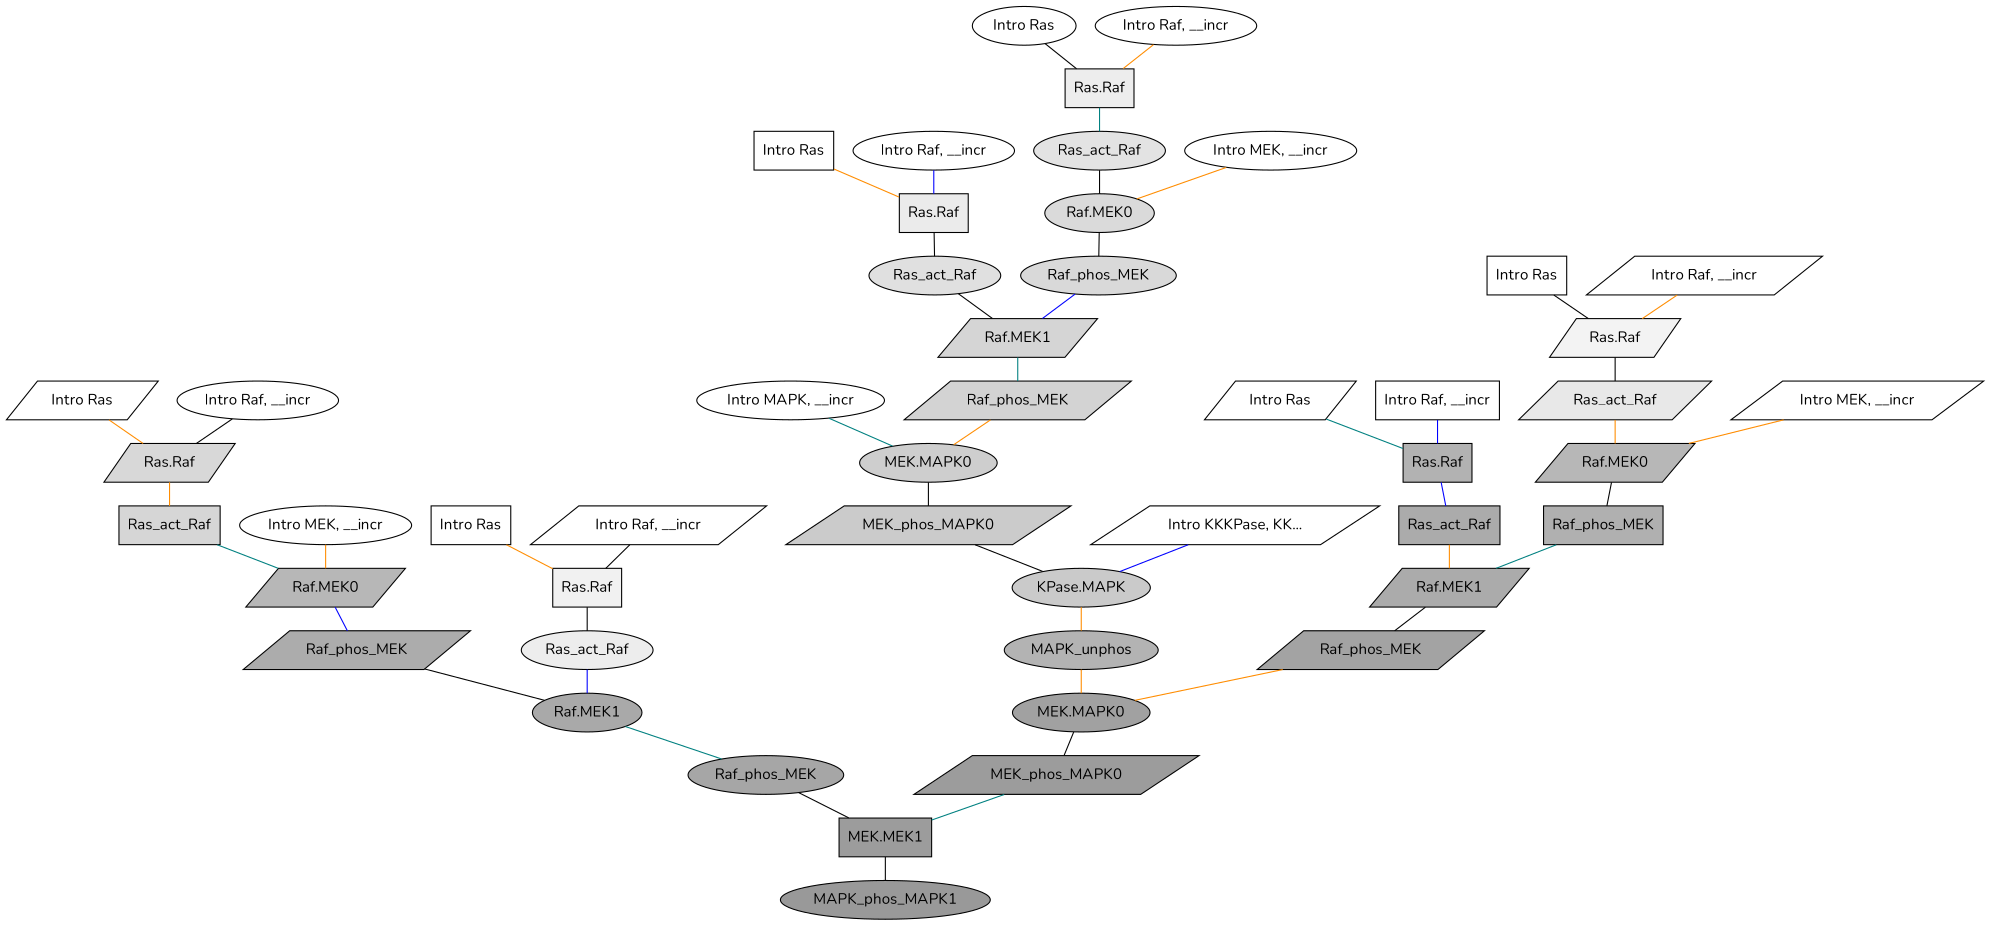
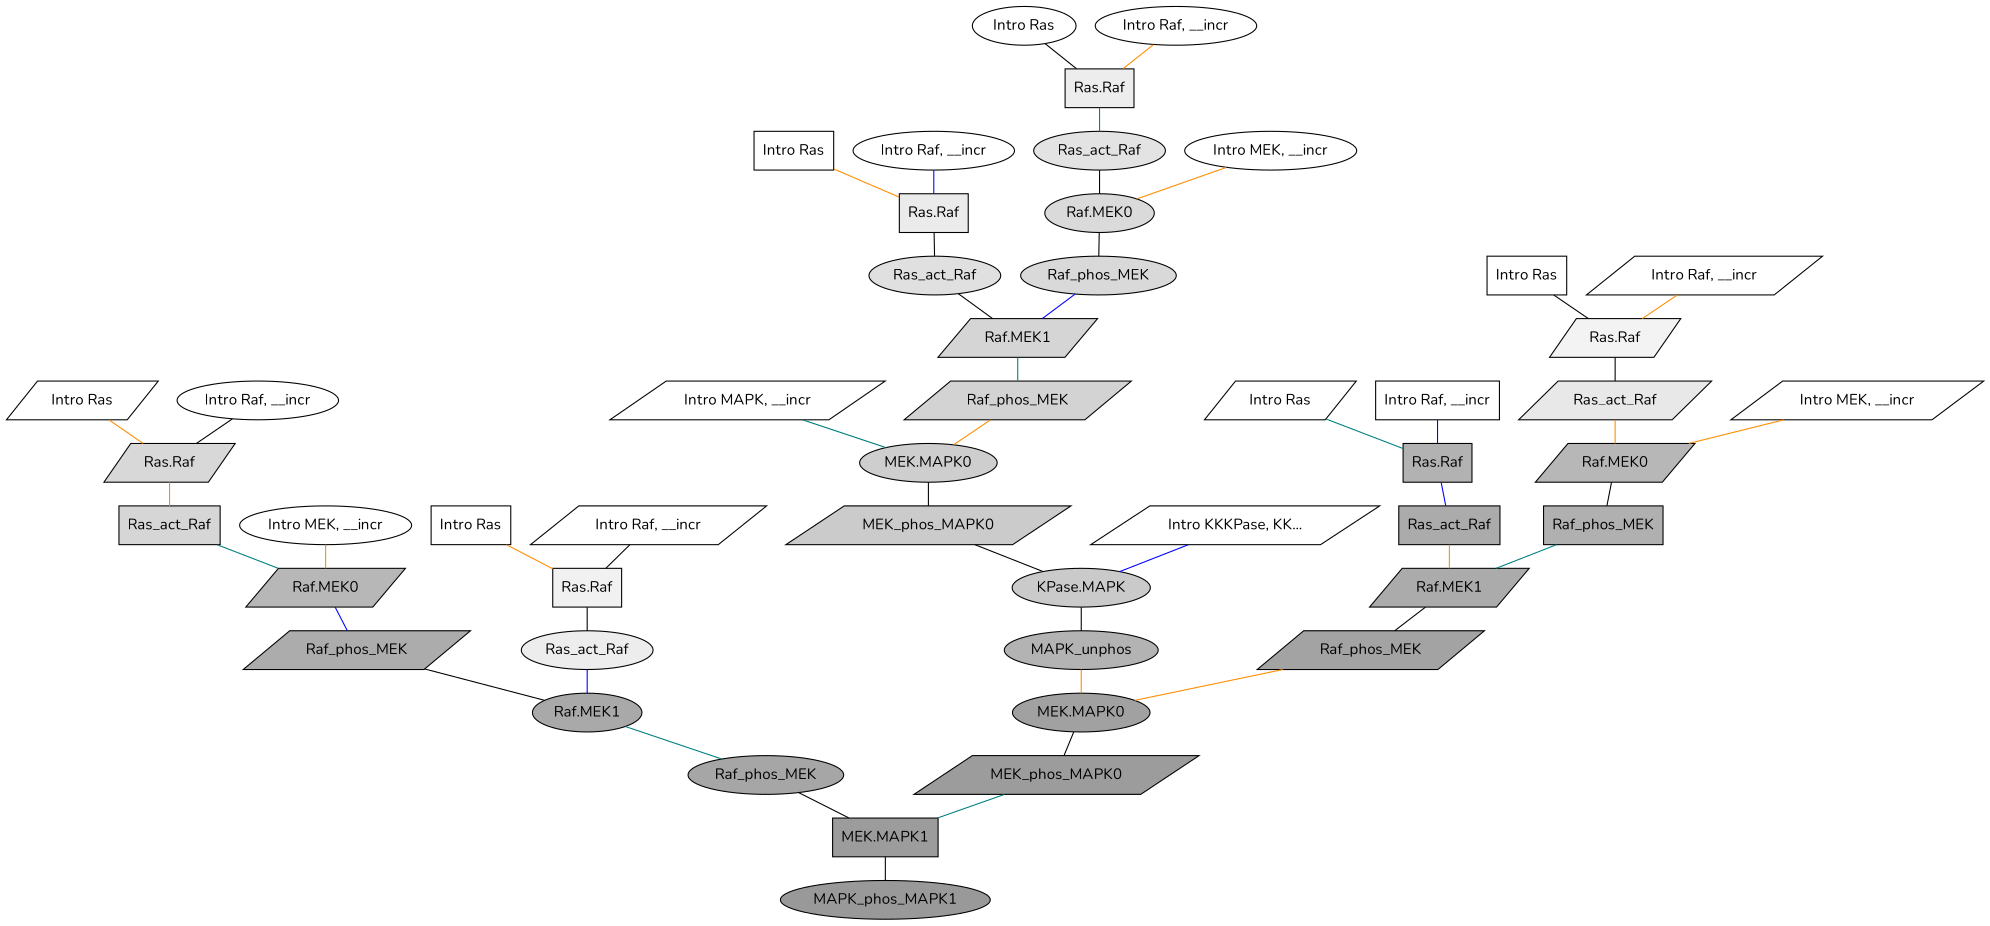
(791, 400) -> (748, 400)
(1081, 619) -> (1081, 619)
(885, 837) -> (885, 837)
